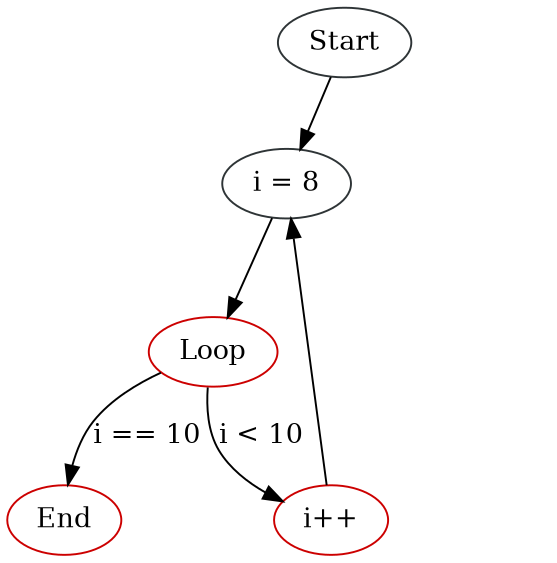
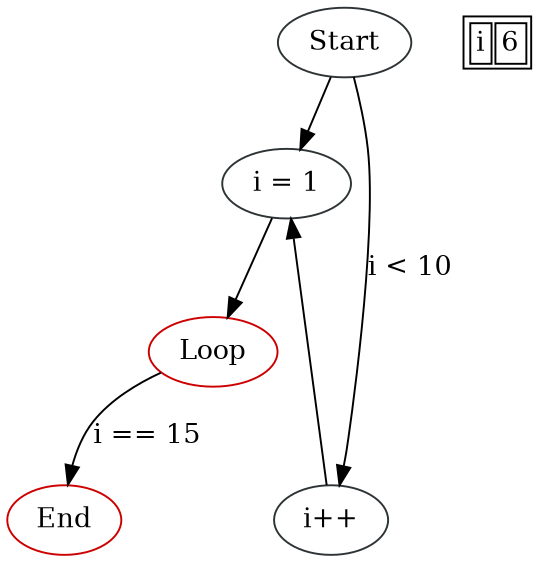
none -> (497, 43)
(287, 184) -> (287, 184)
(147, 436) -> (147, 436)
(219, 450) -> (367, 272)
(331, 520) -> (331, 520)
